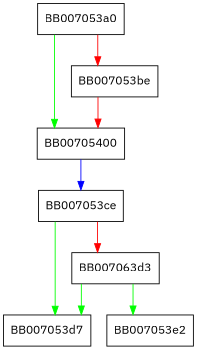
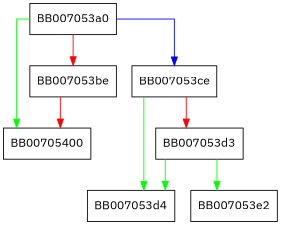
(81, 170) -> (164, 19)
(116, 268) -> (199, 144)
(47, 331) -> (131, 206)
